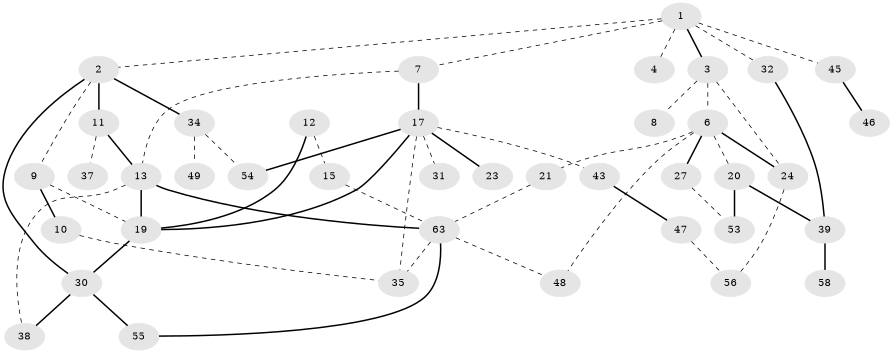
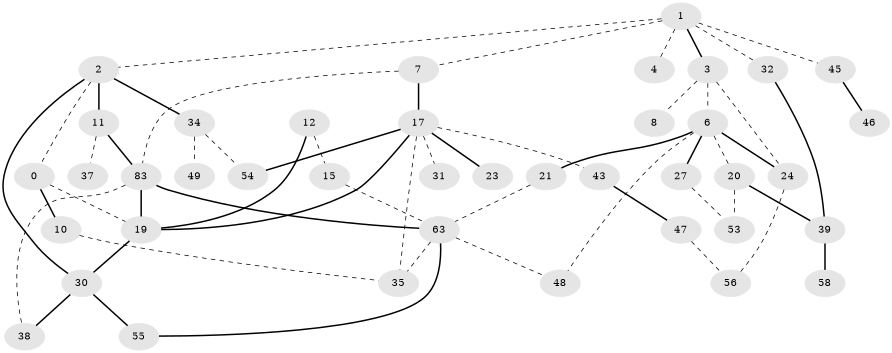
(627, 150) -> (627, 150)
(34, 177) -> (34, 177)
(141, 177) -> (141, 177)
(735, 203) -> (735, 203)
